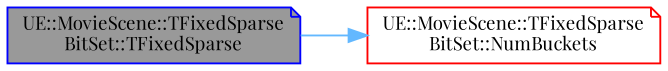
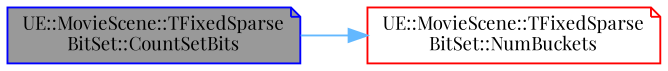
(154, 35) -> (154, 35)
